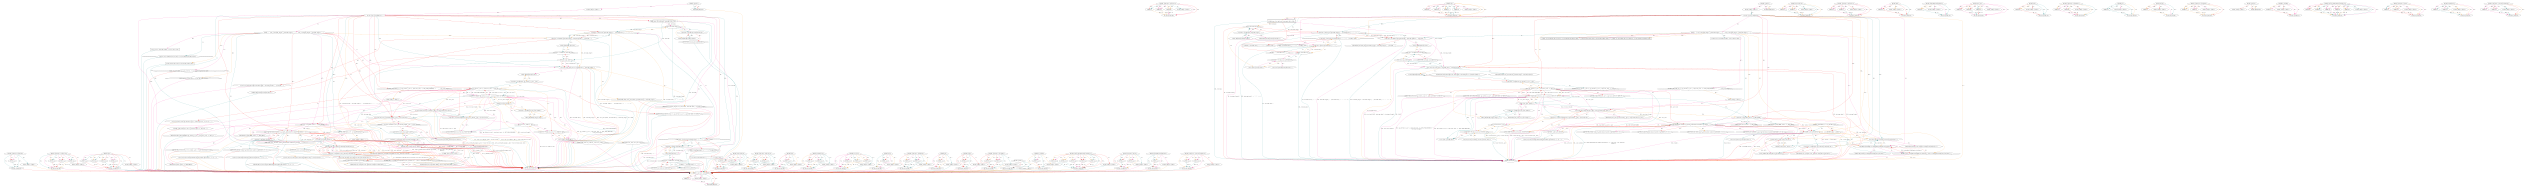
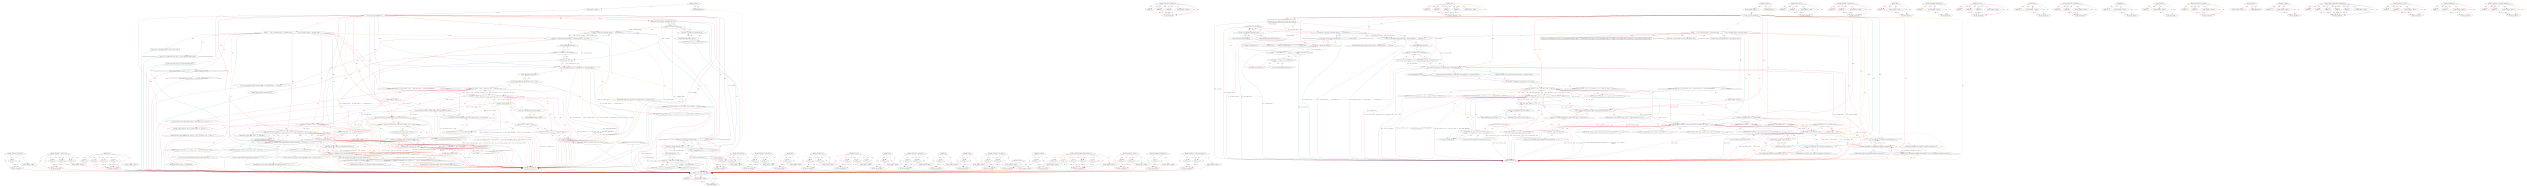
none -> (1681, 39)
(1474, 136) -> (1477, 135)
